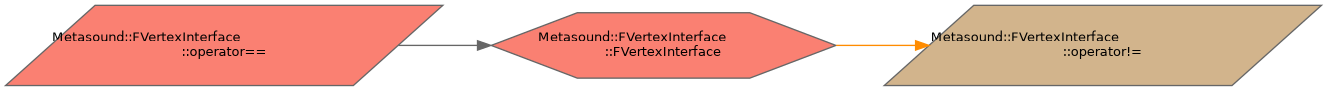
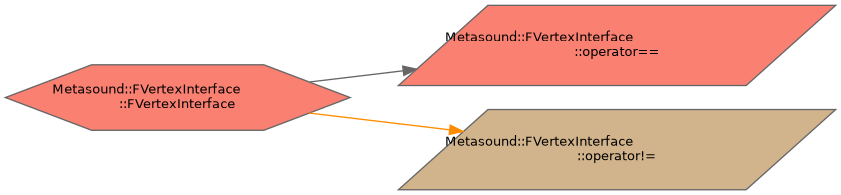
(438, 45) -> (356, 76)
